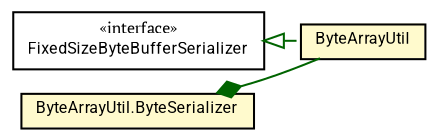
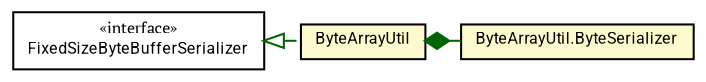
(281, 73) -> (455, 41)
